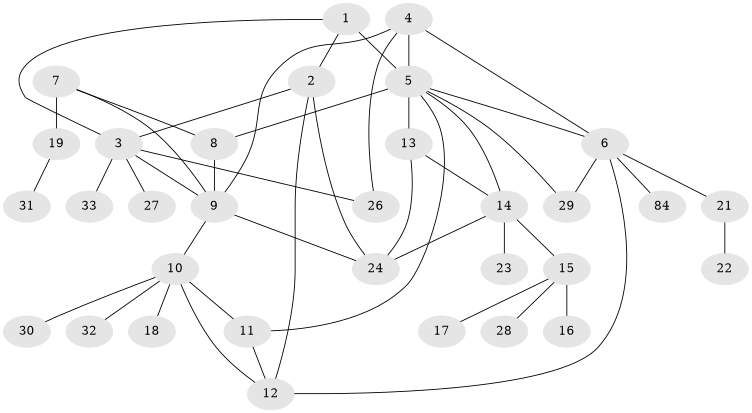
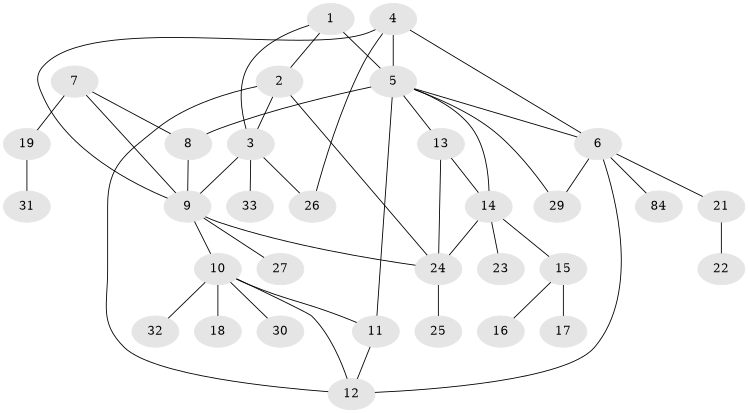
(135, 175) -> (234, 238)
none -> (438, 332)
(504, 332) -> none
